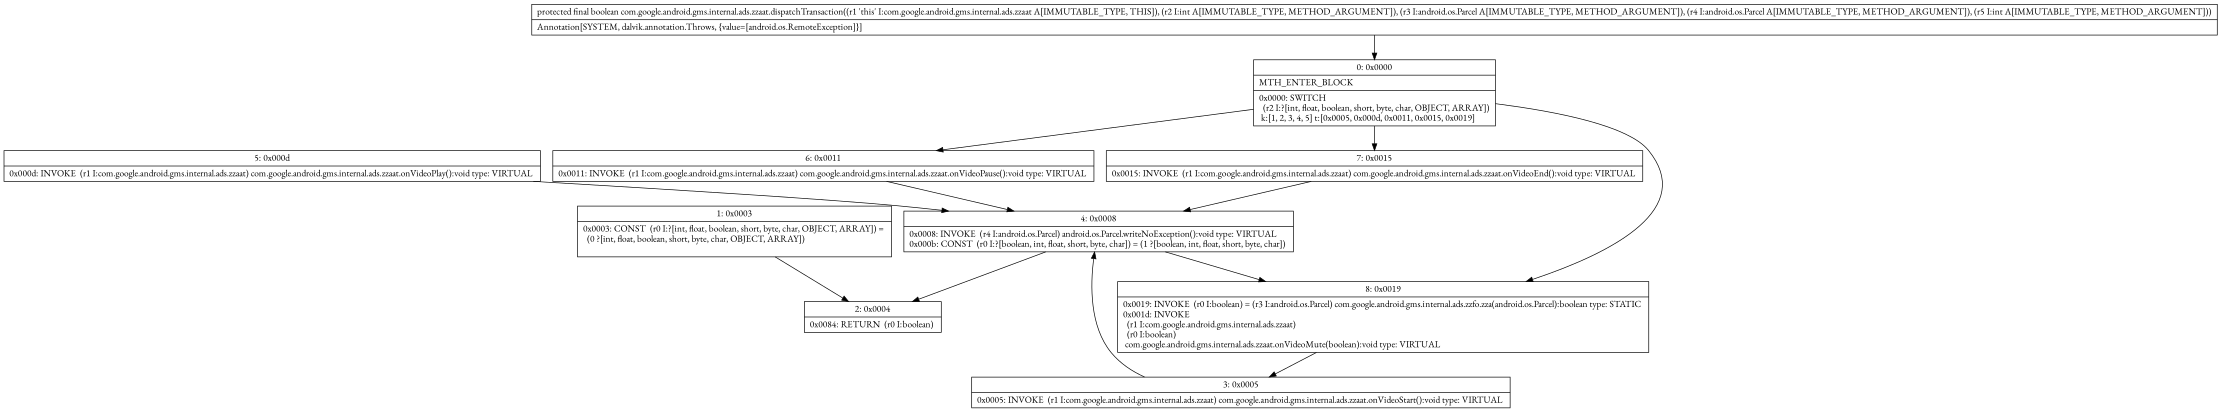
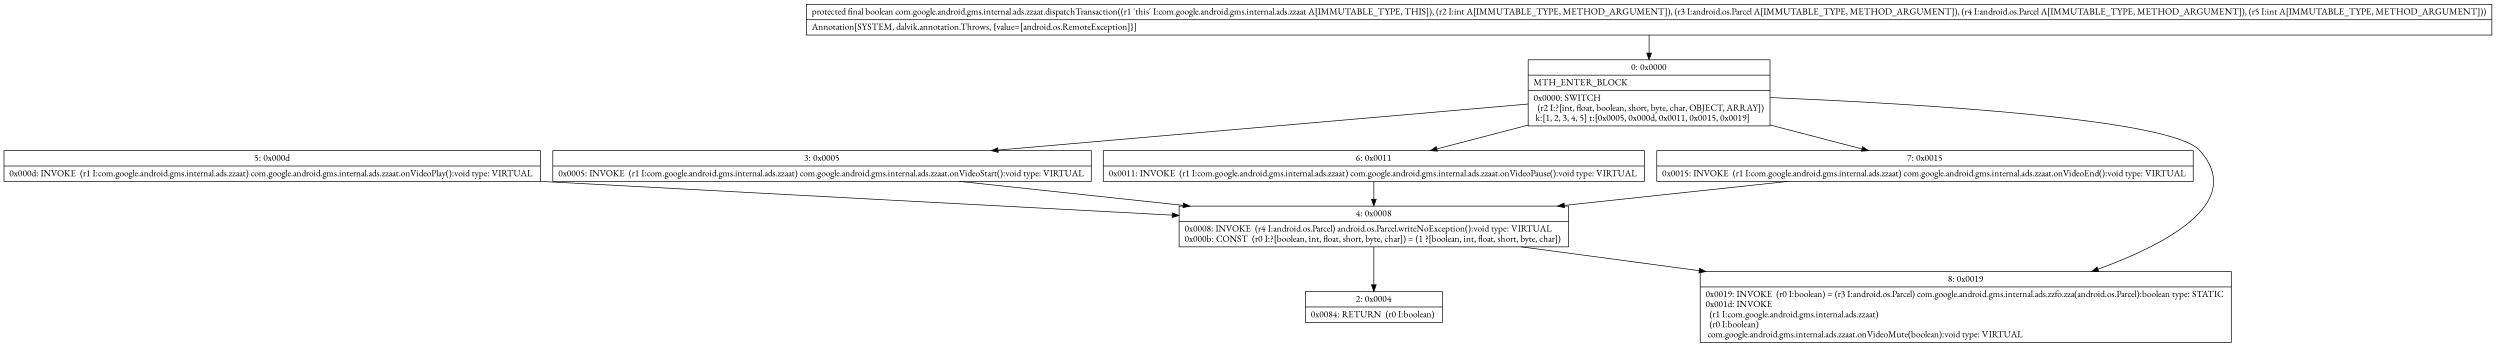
(735, 231) -> none
(1296, 363) -> (1263, 127)
